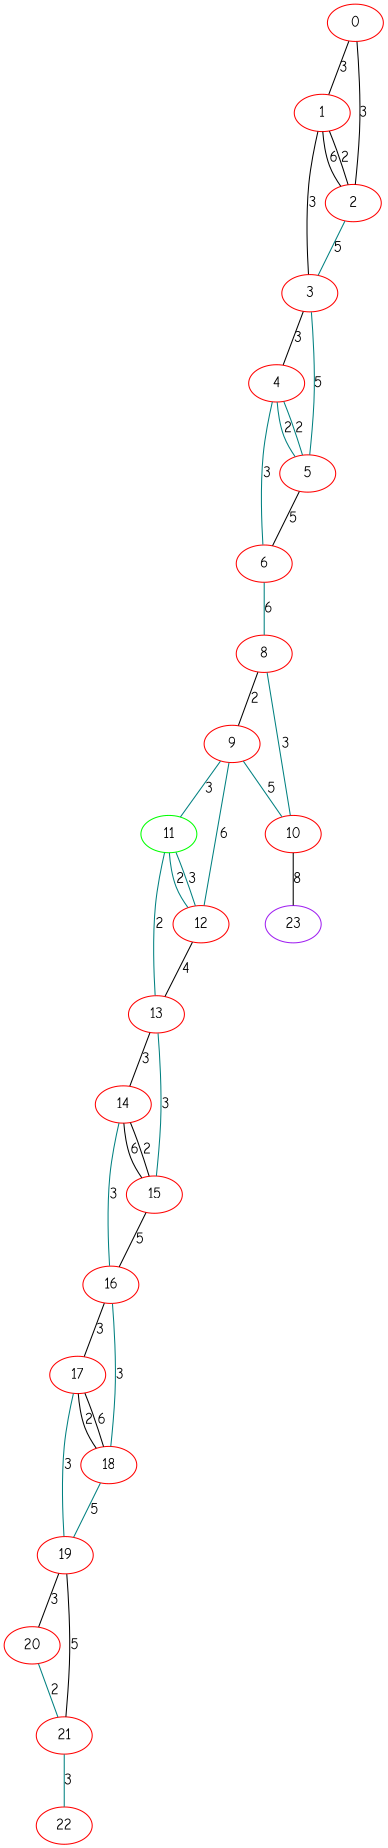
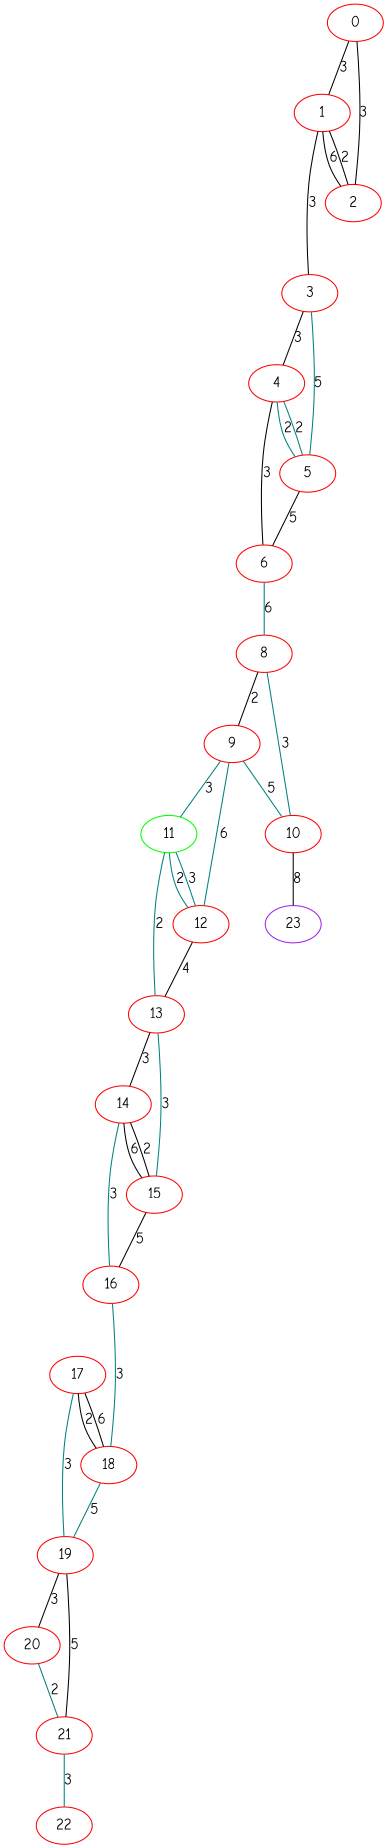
(332, 248) -> none
(262, 473) -> (262, 473)
(94, 1330) -> none
